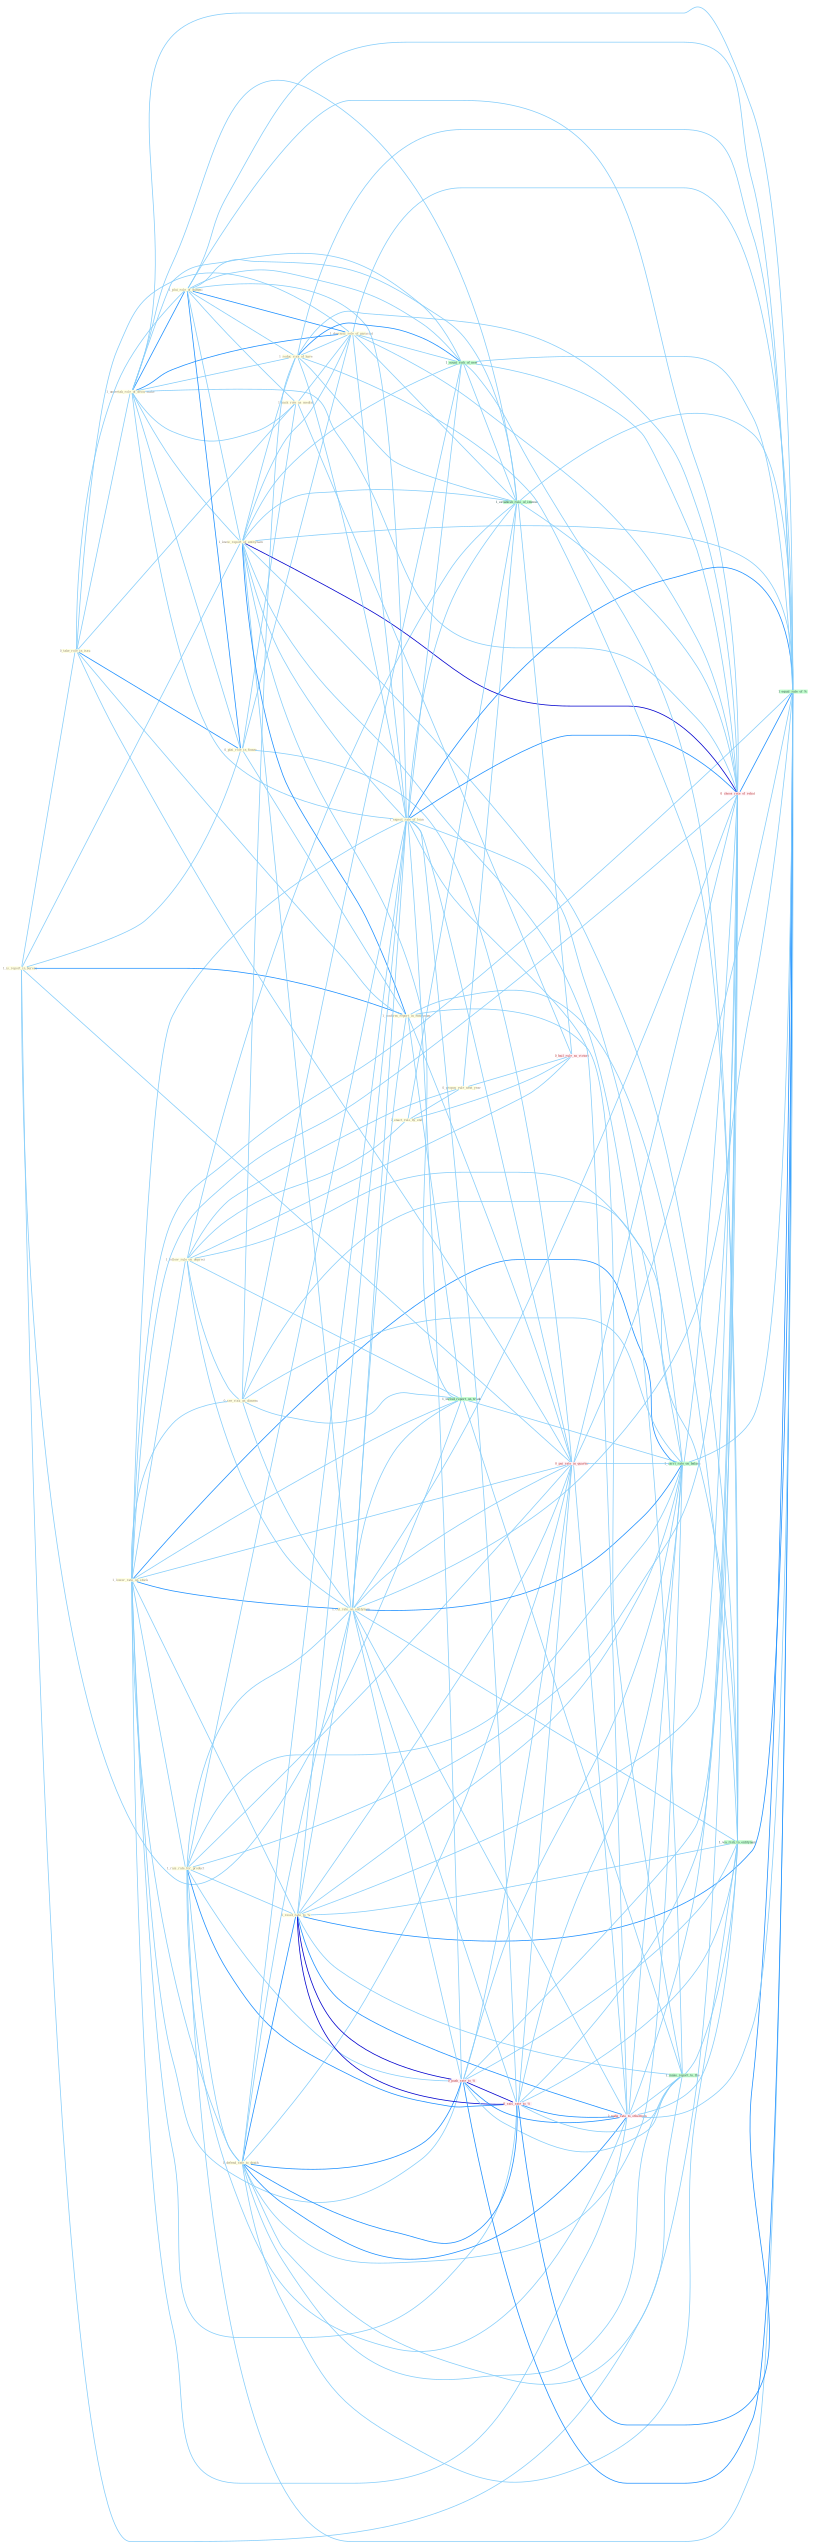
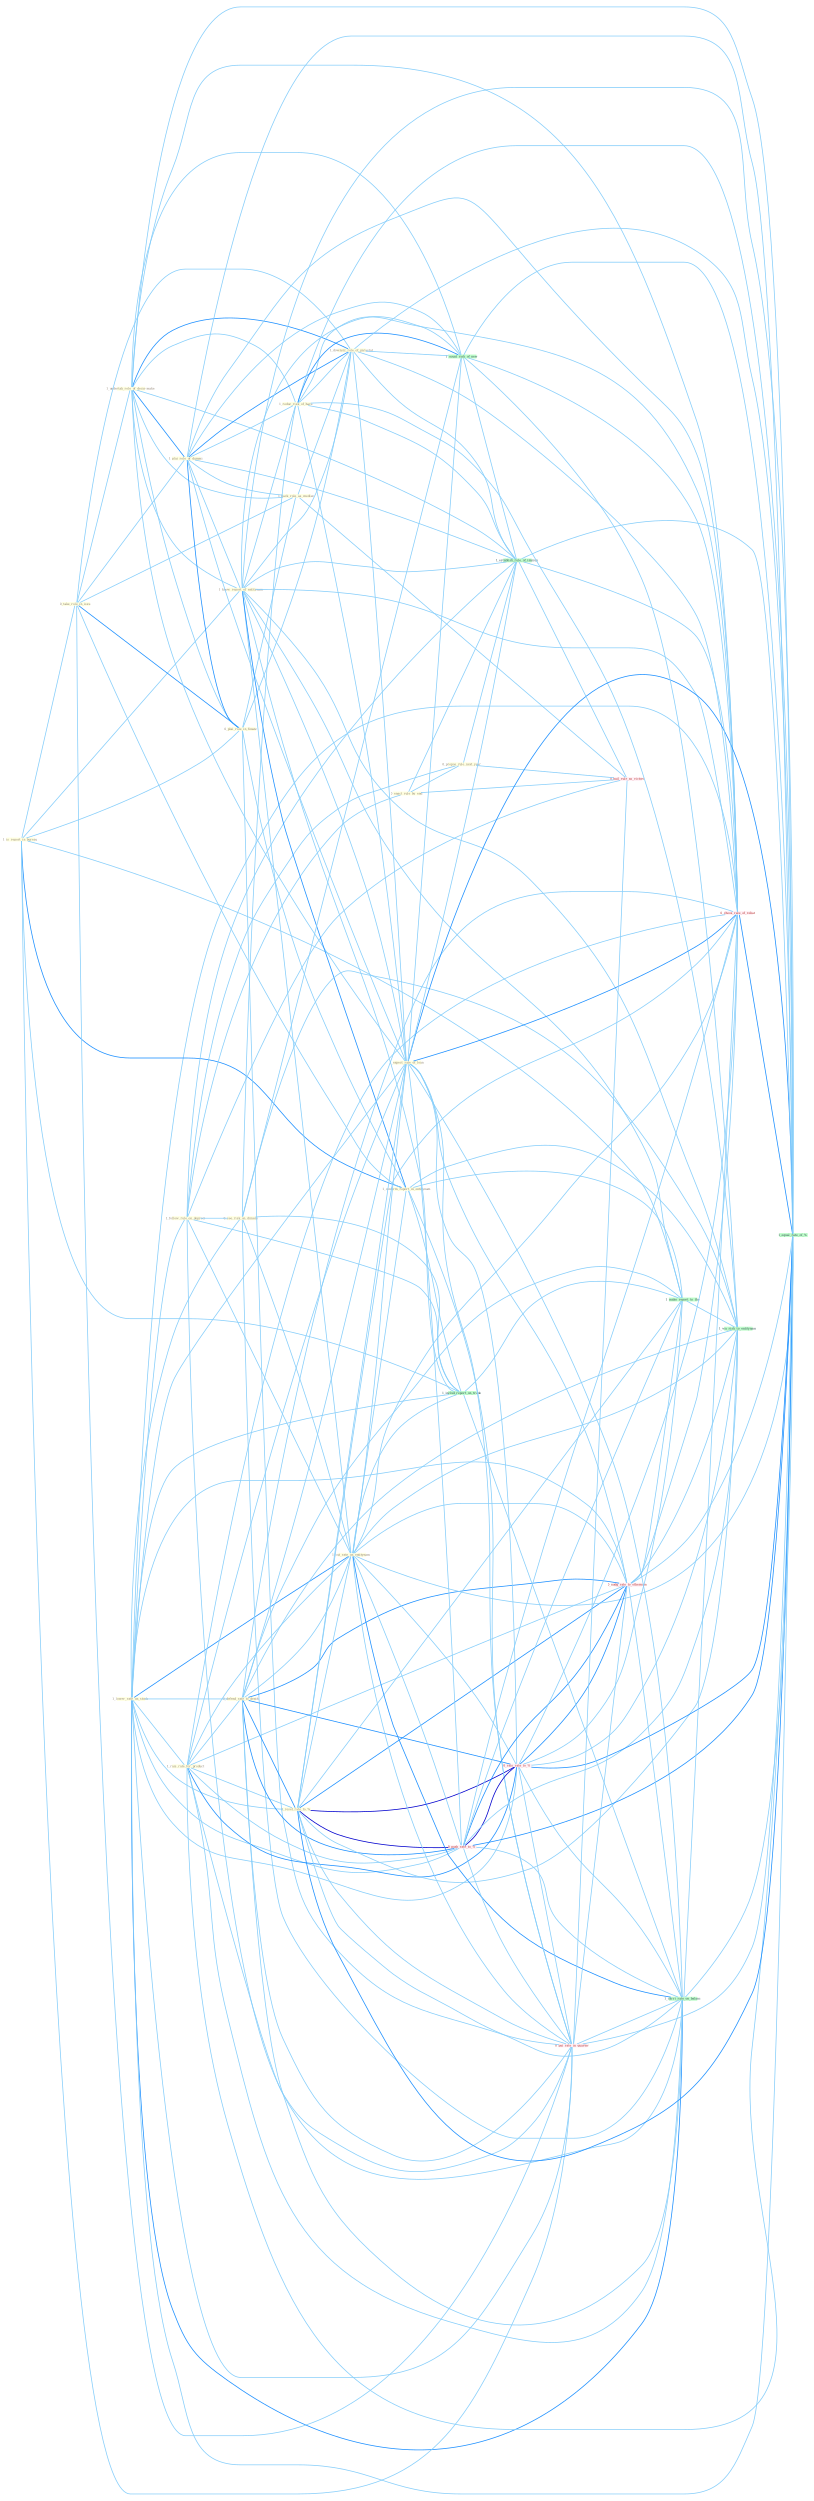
(489, 690) -> (575, 648)
(655, 1129) -> (599, 1444)
